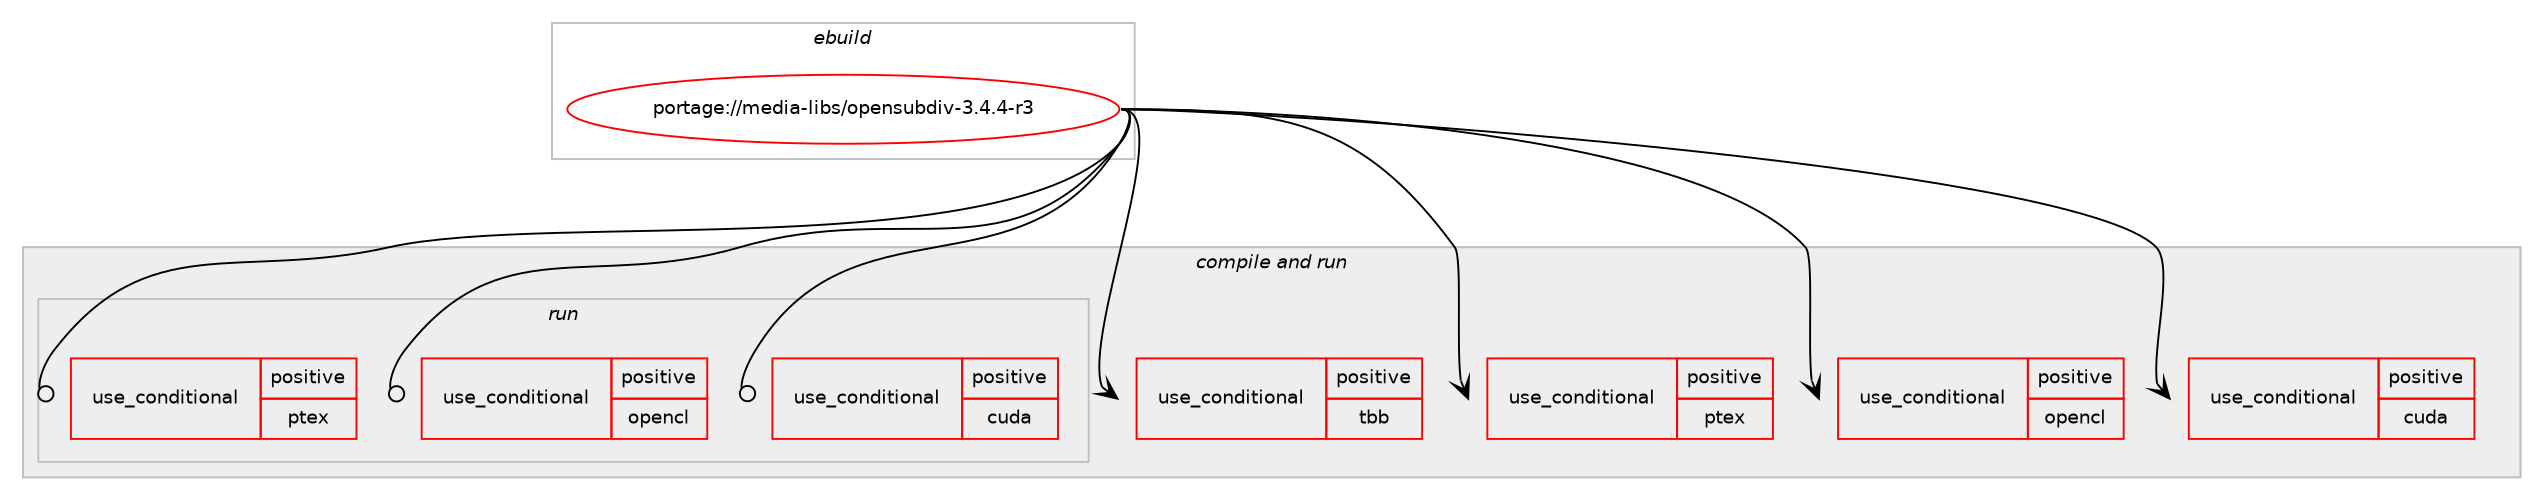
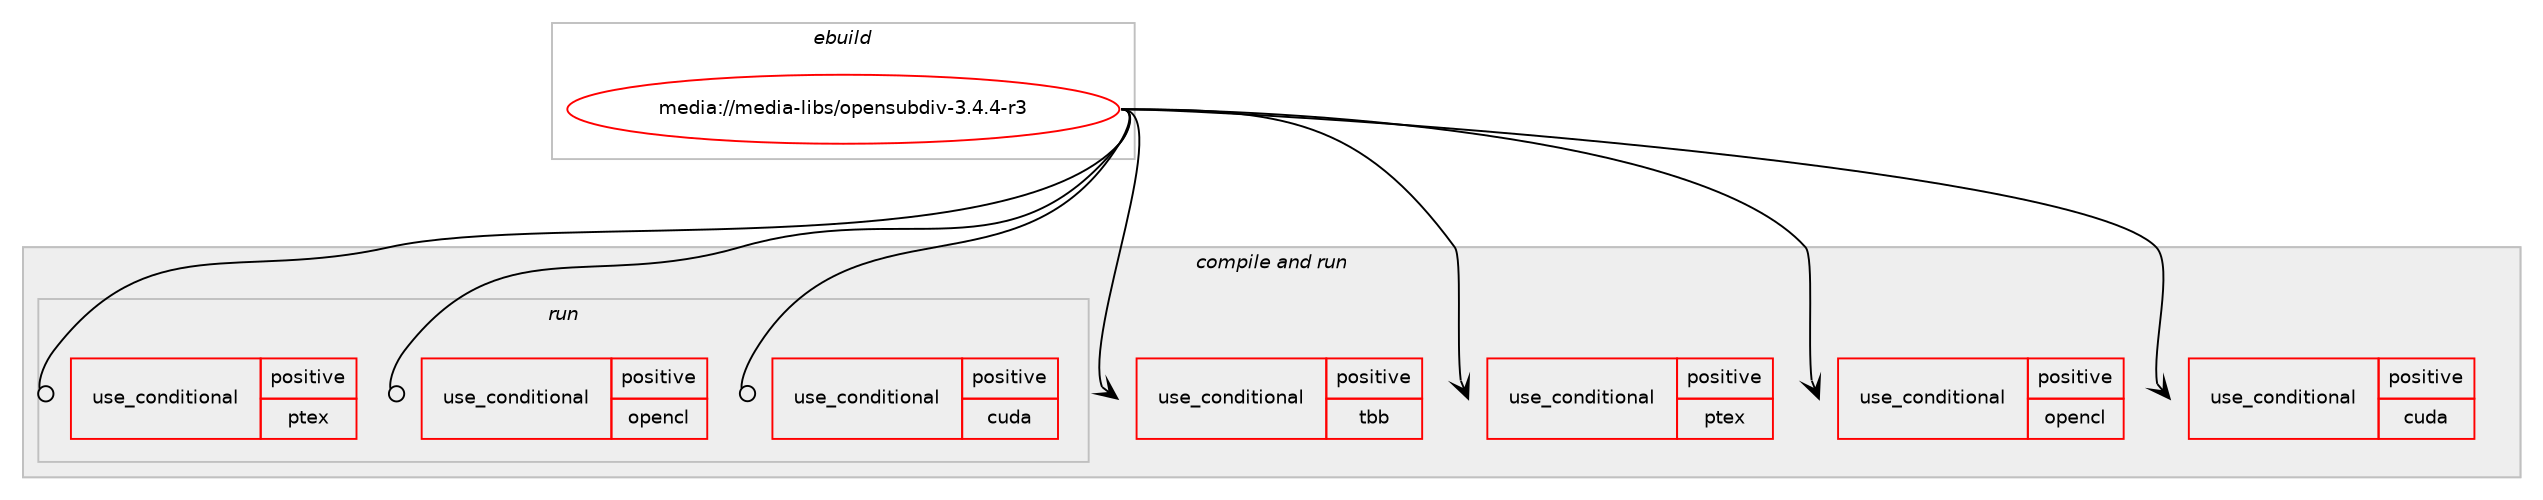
(843, 109) -> (843, 109)
